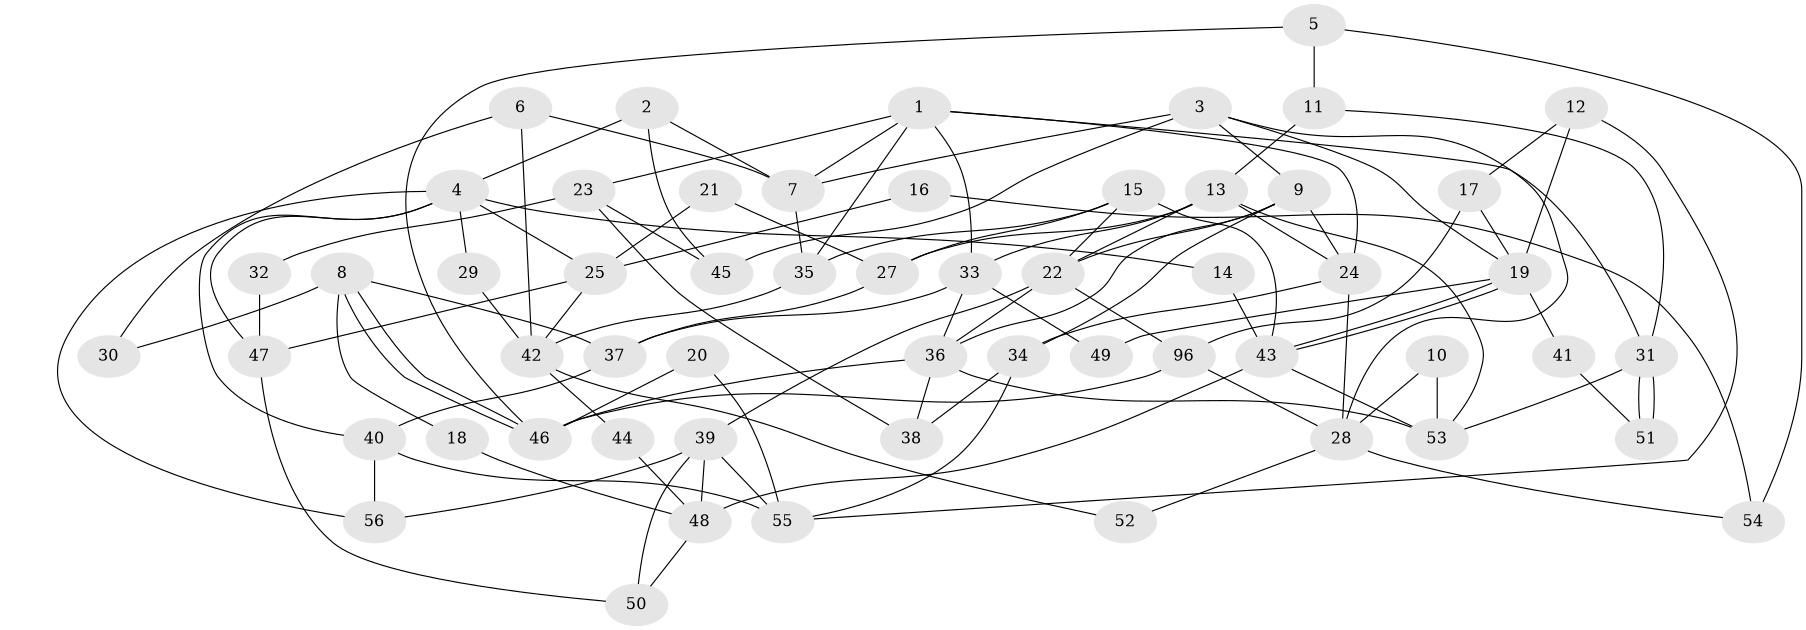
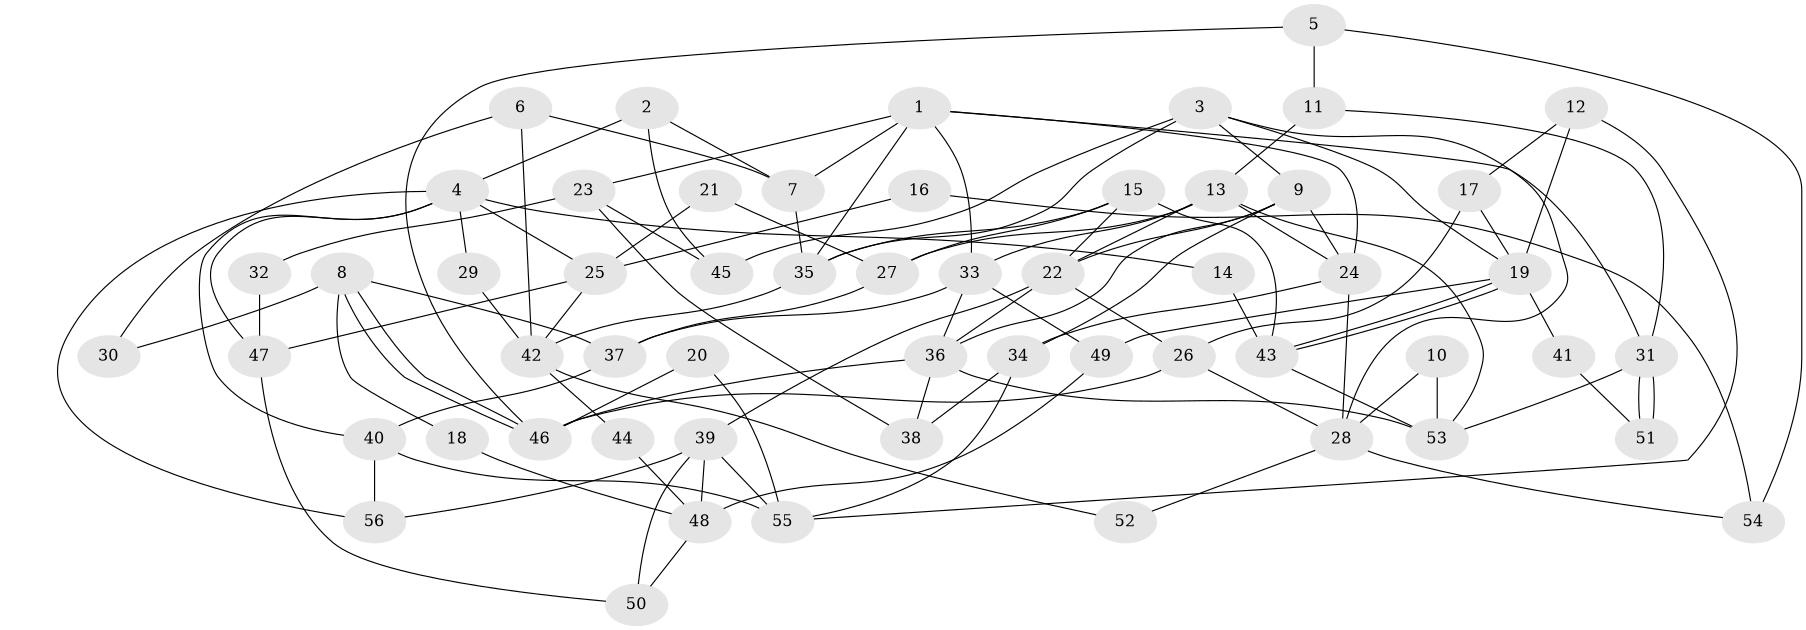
(996, 147) -> (1033, 216)
(1184, 356) -> (1184, 356)
(989, 463) -> (897, 478)
